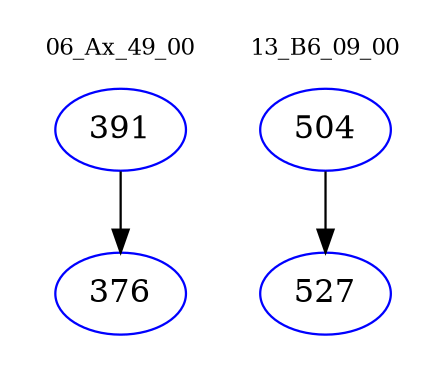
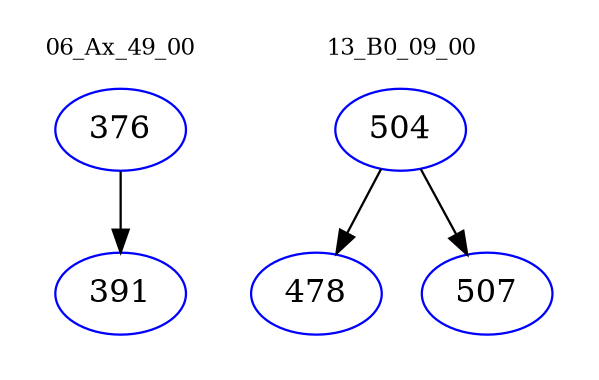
(326, 49) -> (402, 49)
(121, 201) -> (121, 201)
none -> (316, 294)
(326, 294) -> (487, 294)
